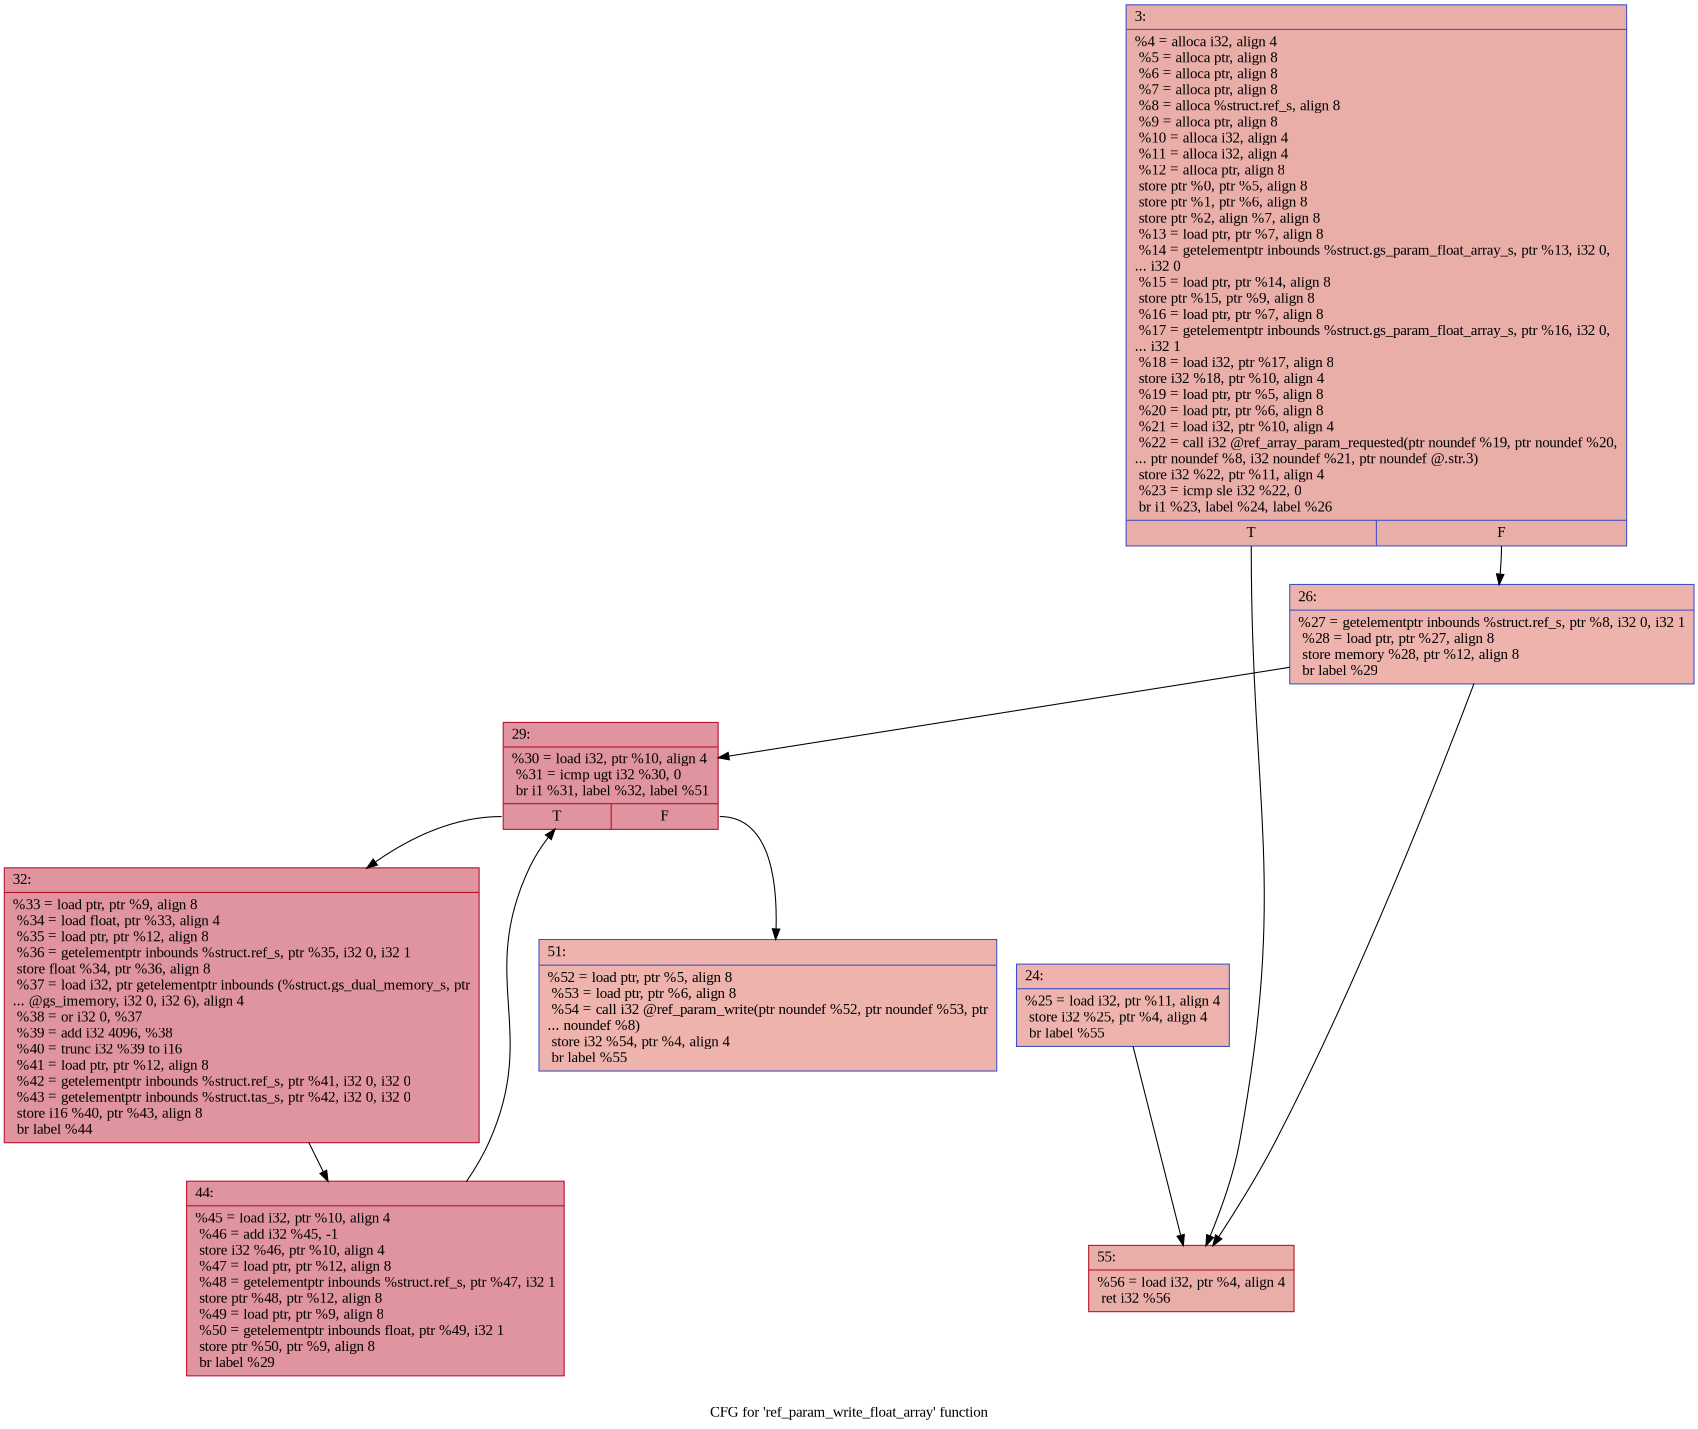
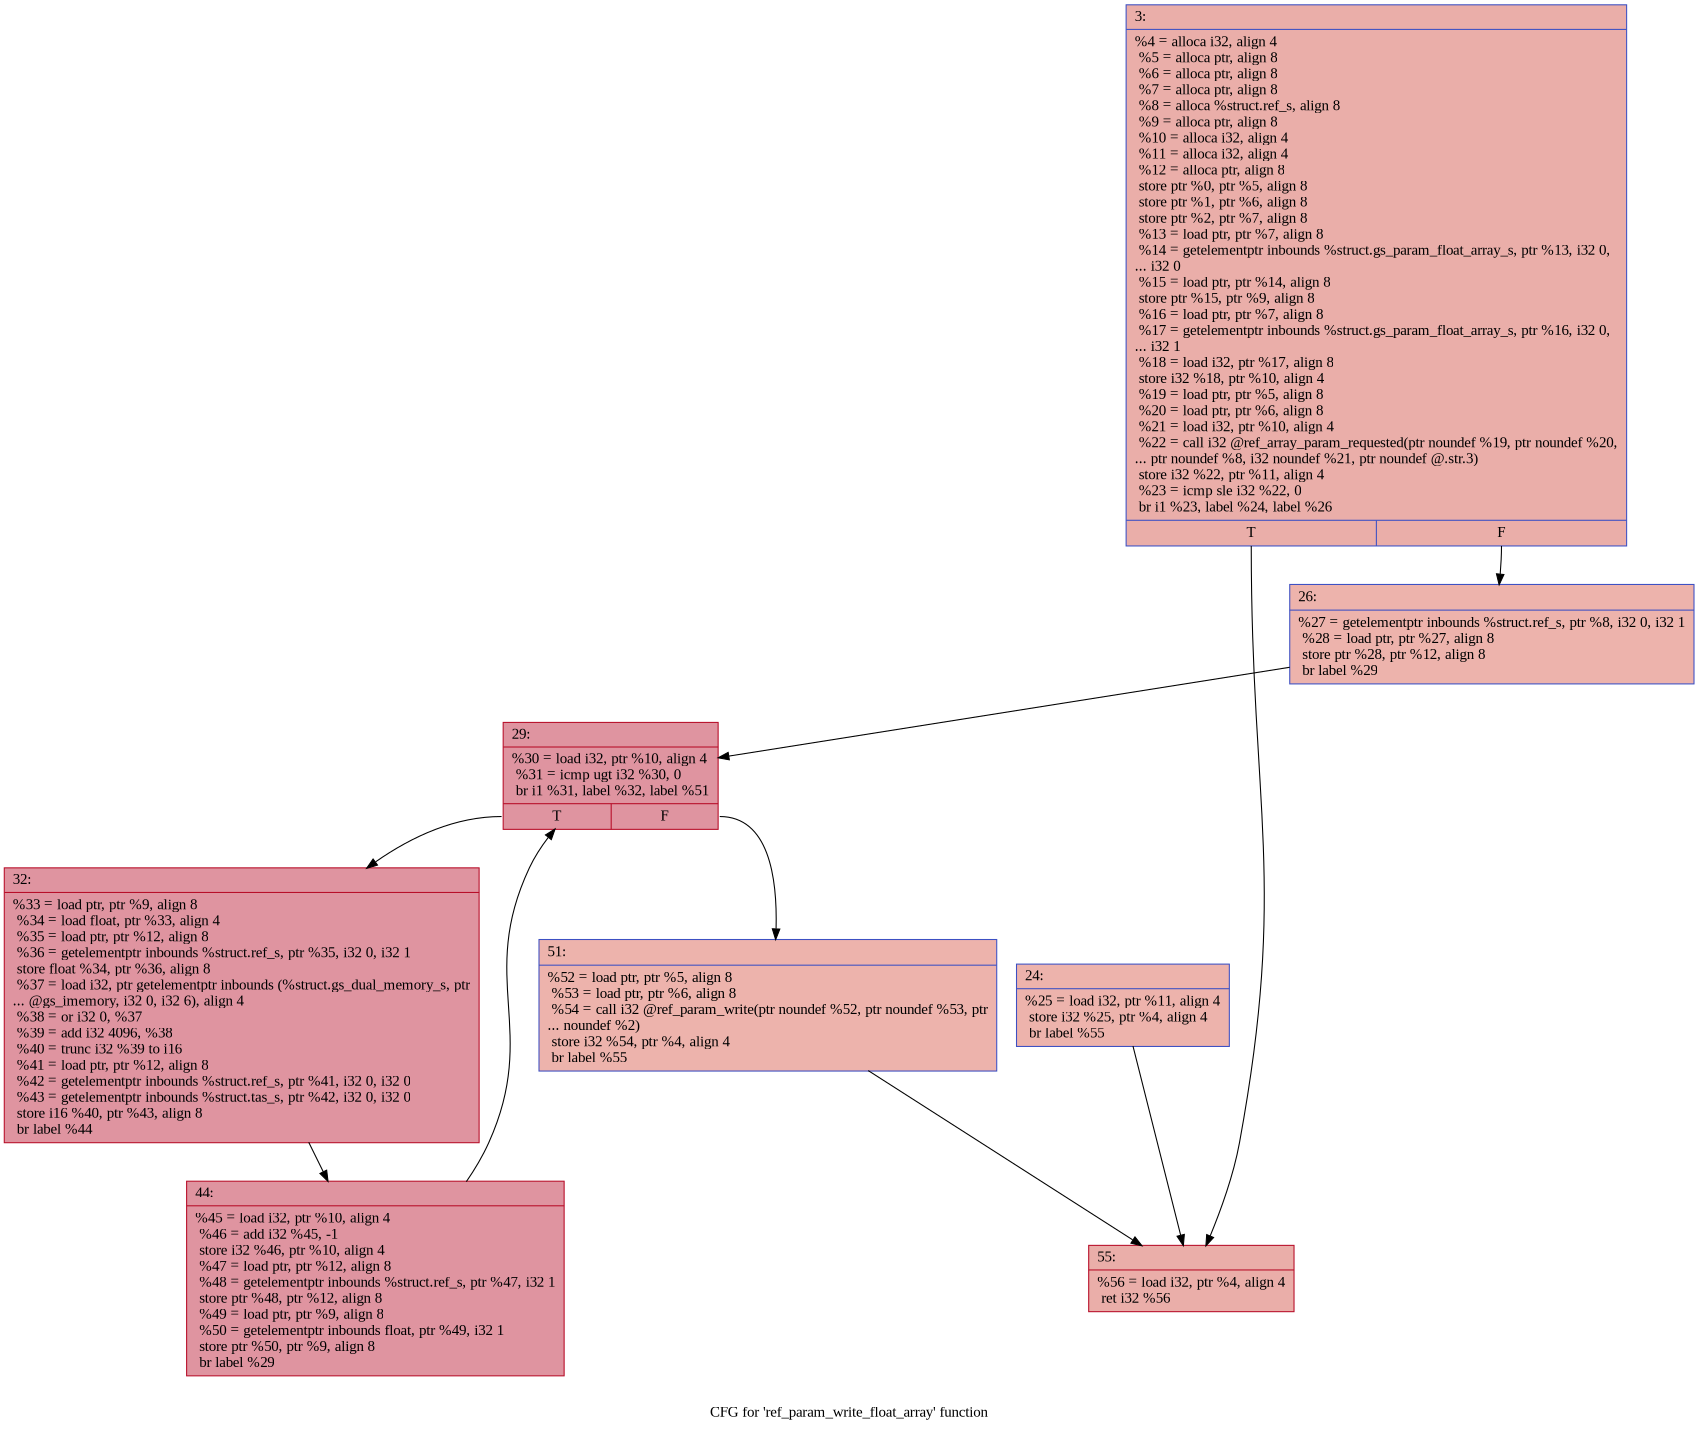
(1228, 218) -> (1221, 218)
(1409, 654) -> (1392, 654)
(1359, 966) -> (1000, 1155)
(594, 1026) -> (594, 1026)
